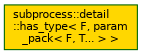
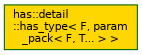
(71, 27) -> (71, 27)
